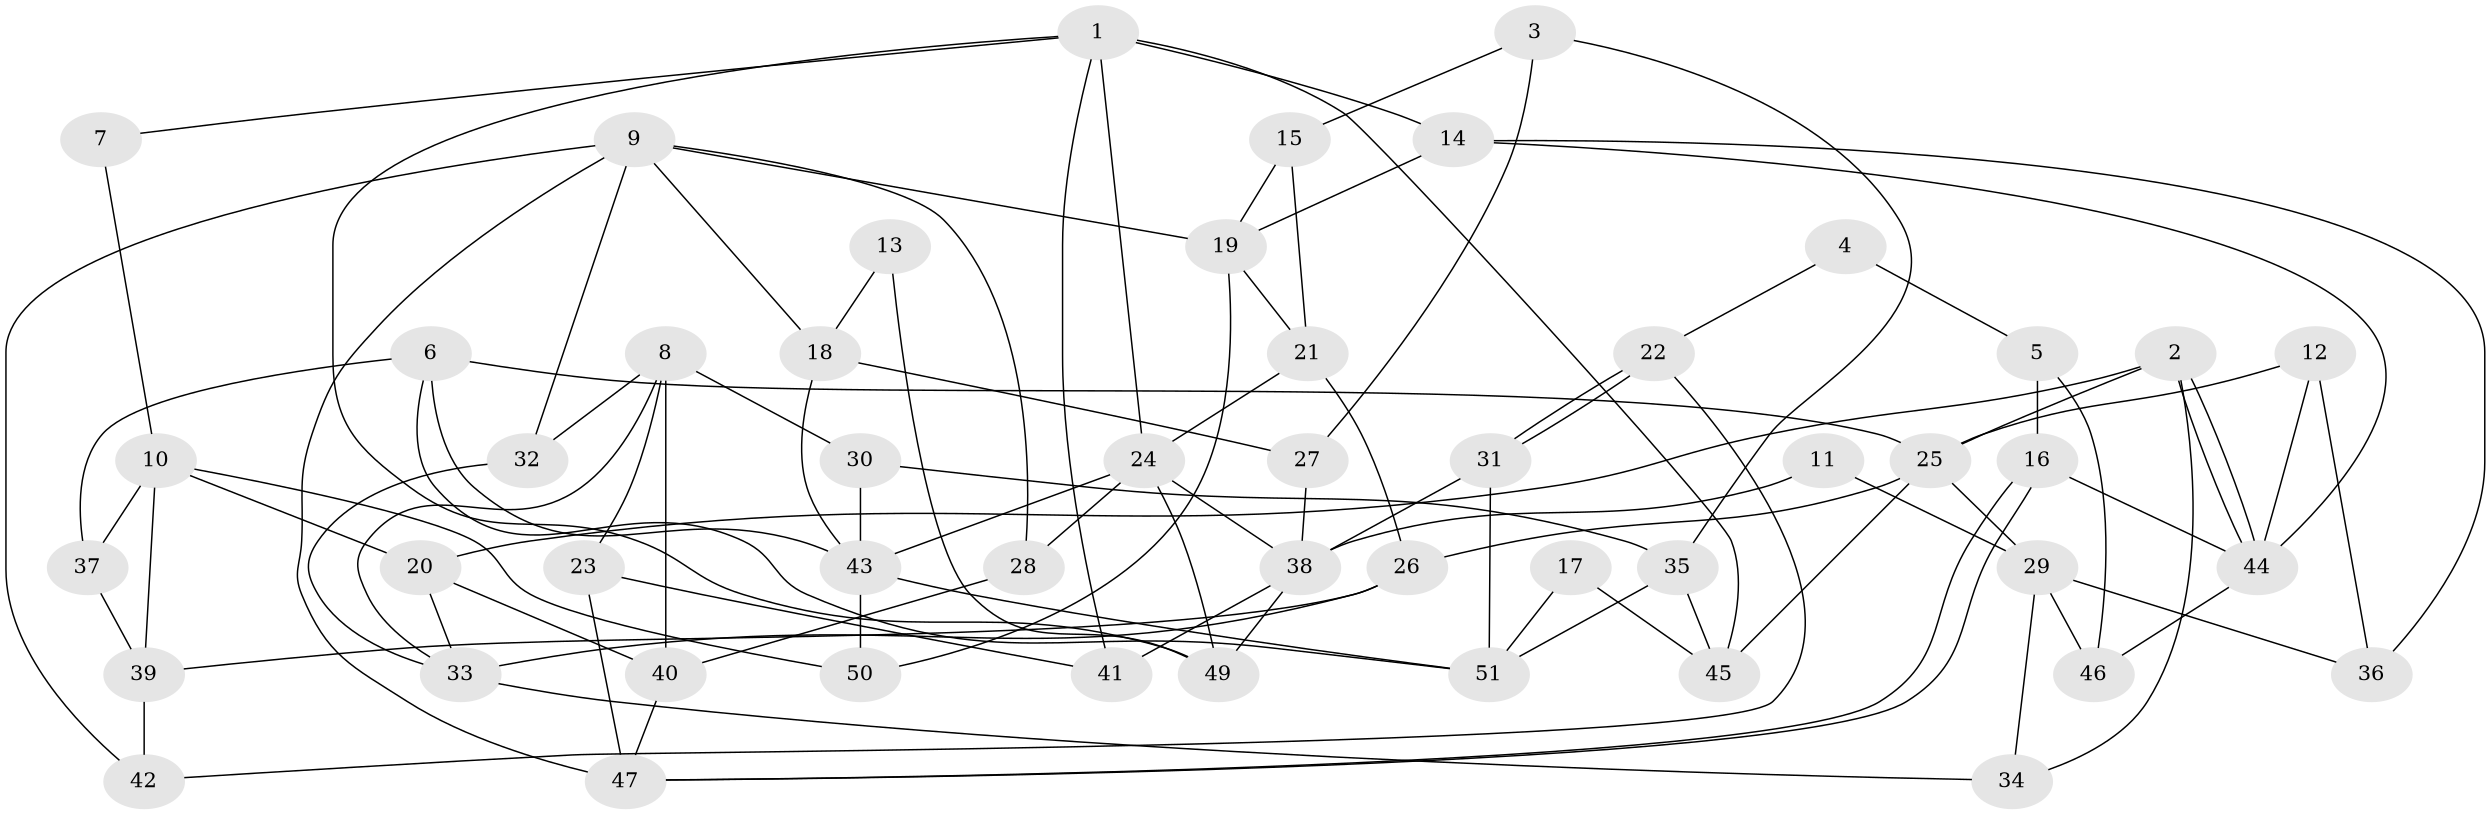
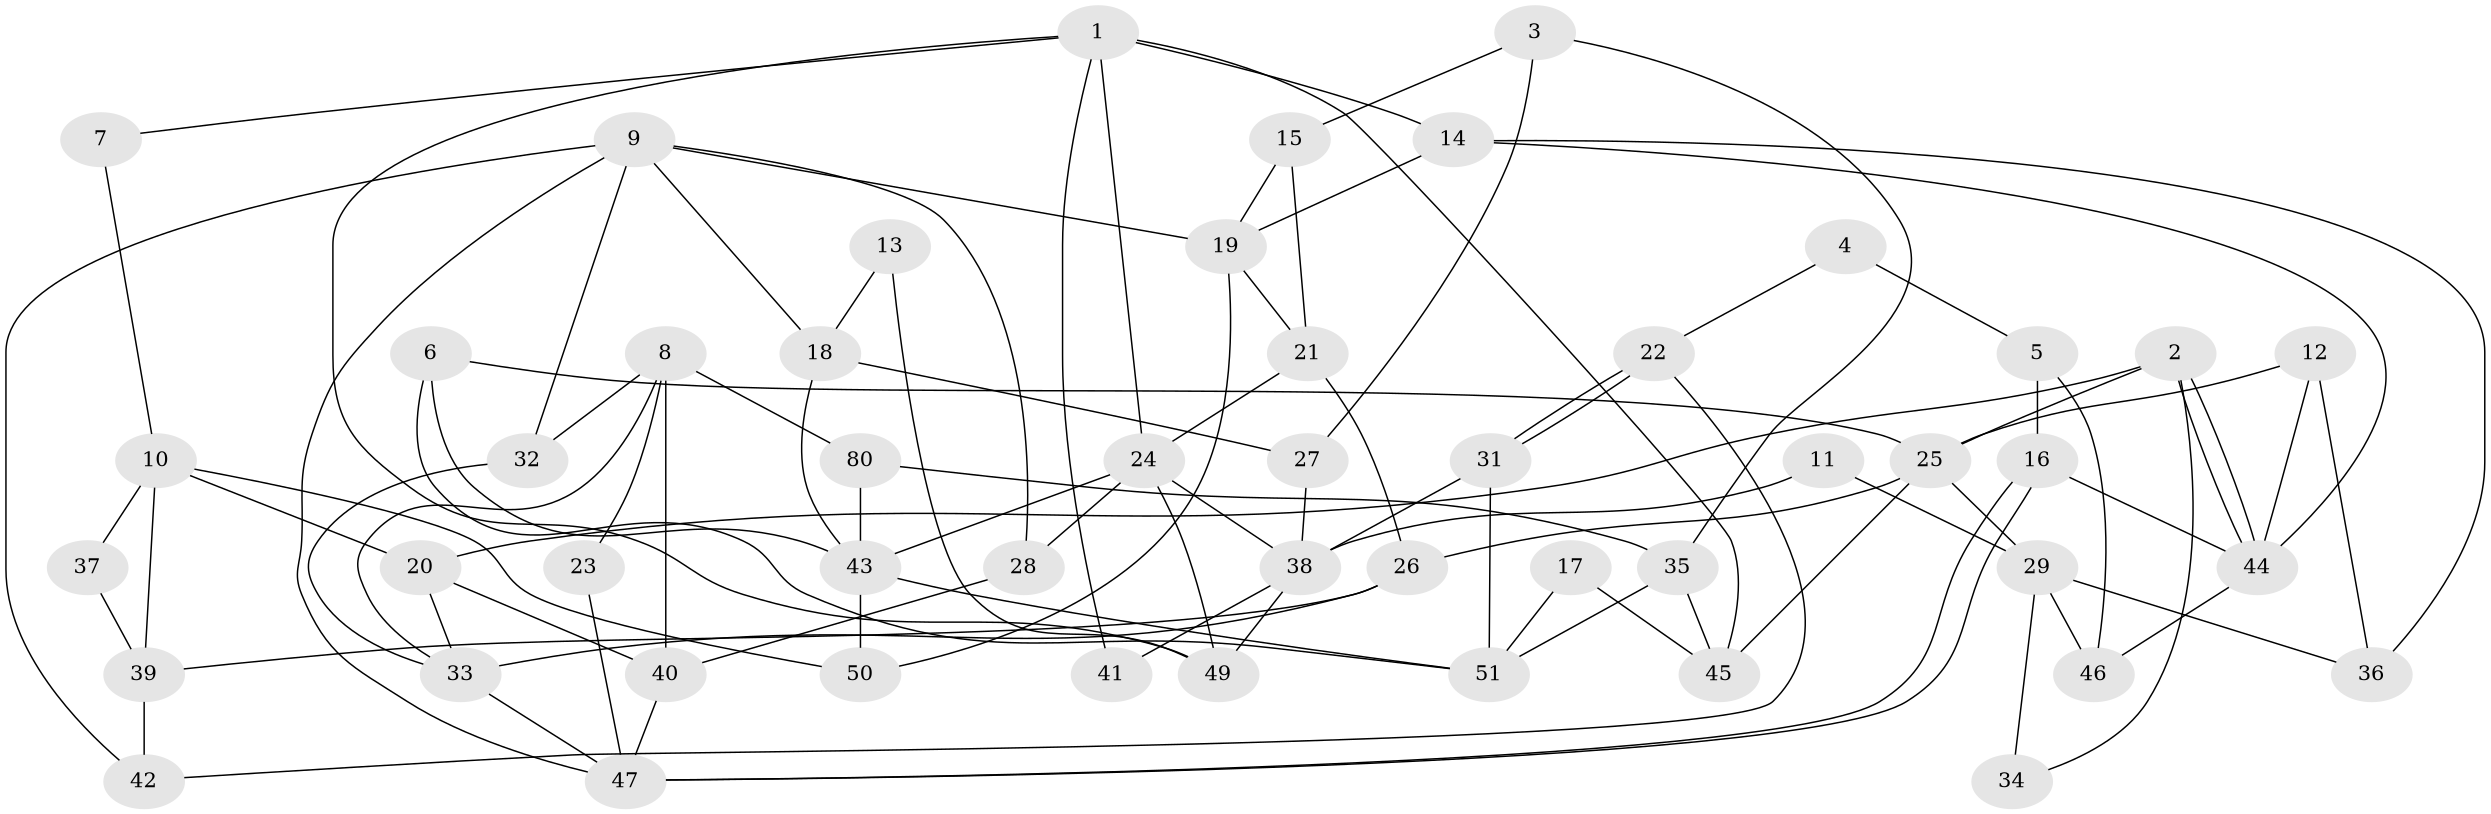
(188, 394) -> none
(860, 461) -> (860, 461)
(734, 601) -> none
(1271, 753) -> (543, 728)
